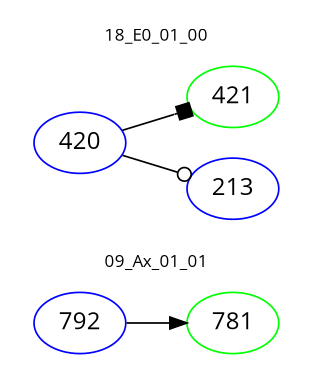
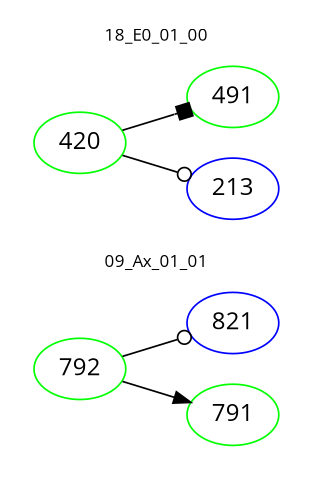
(233, 97) -> (233, 97)
(80, 143) -> (80, 143)
(80, 323) -> (80, 369)
none -> (233, 323)
(233, 323) -> (233, 415)
